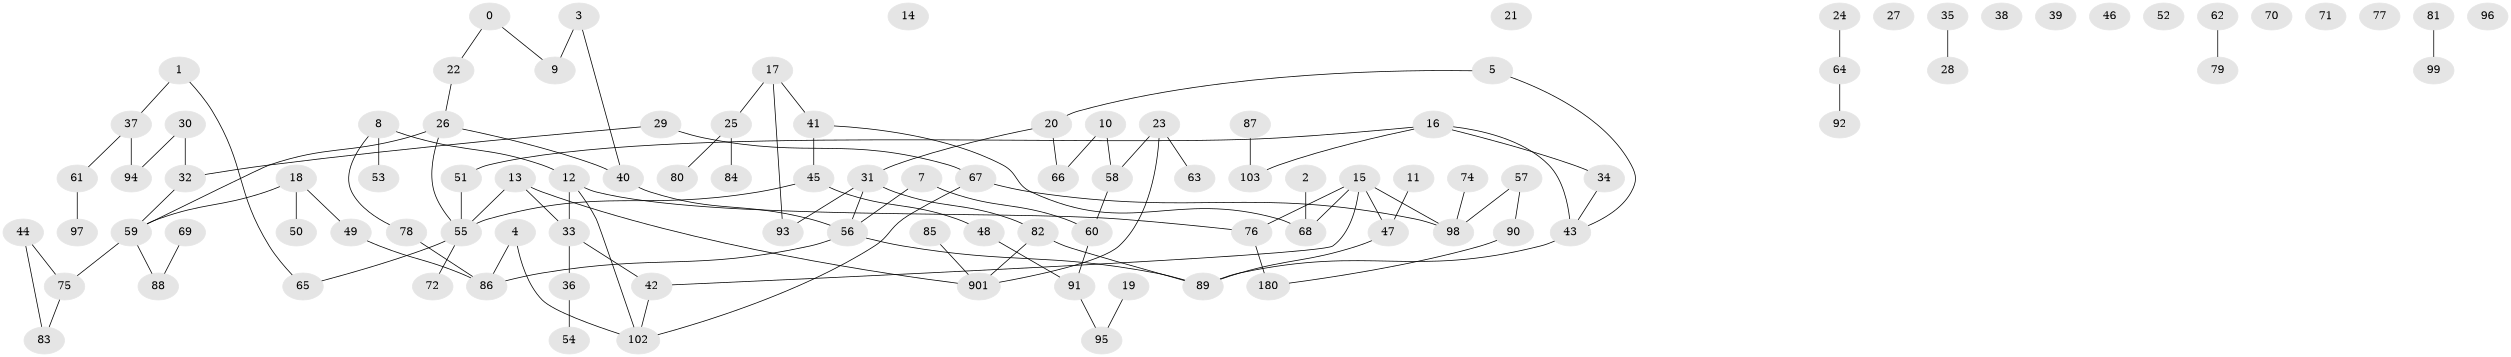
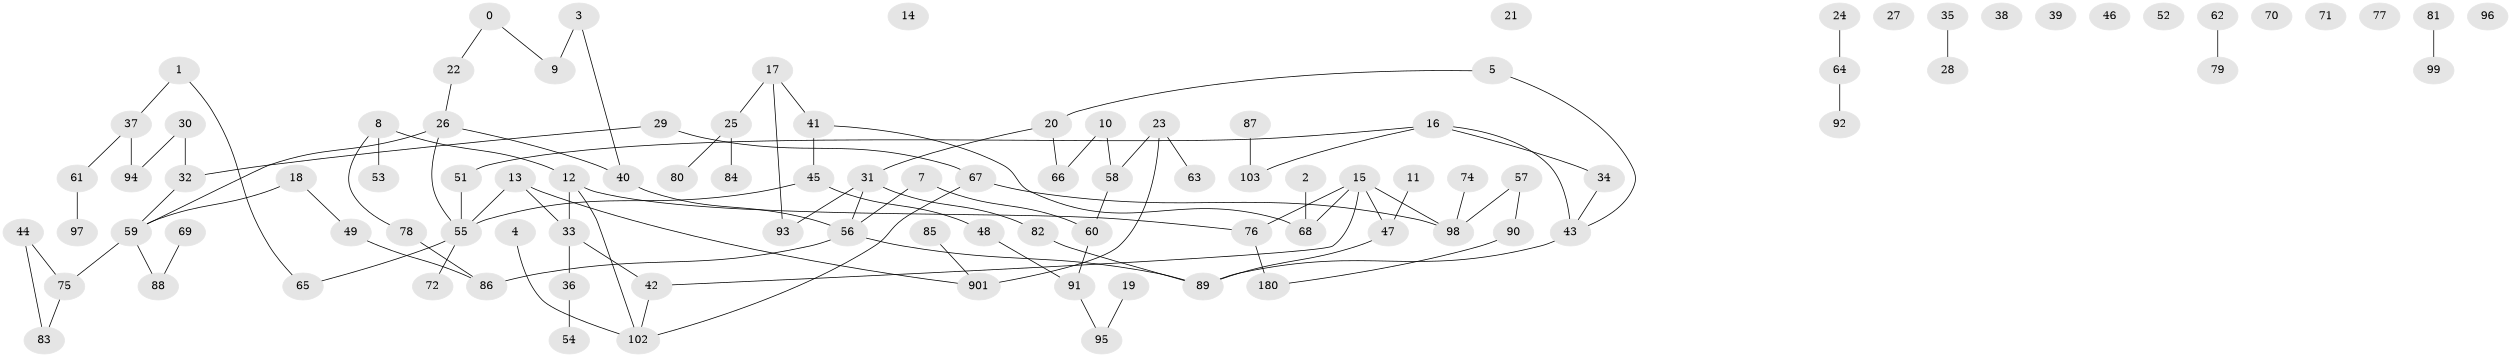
(296, 232) -> none
(501, 260) -> none
(1005, 263) -> none
